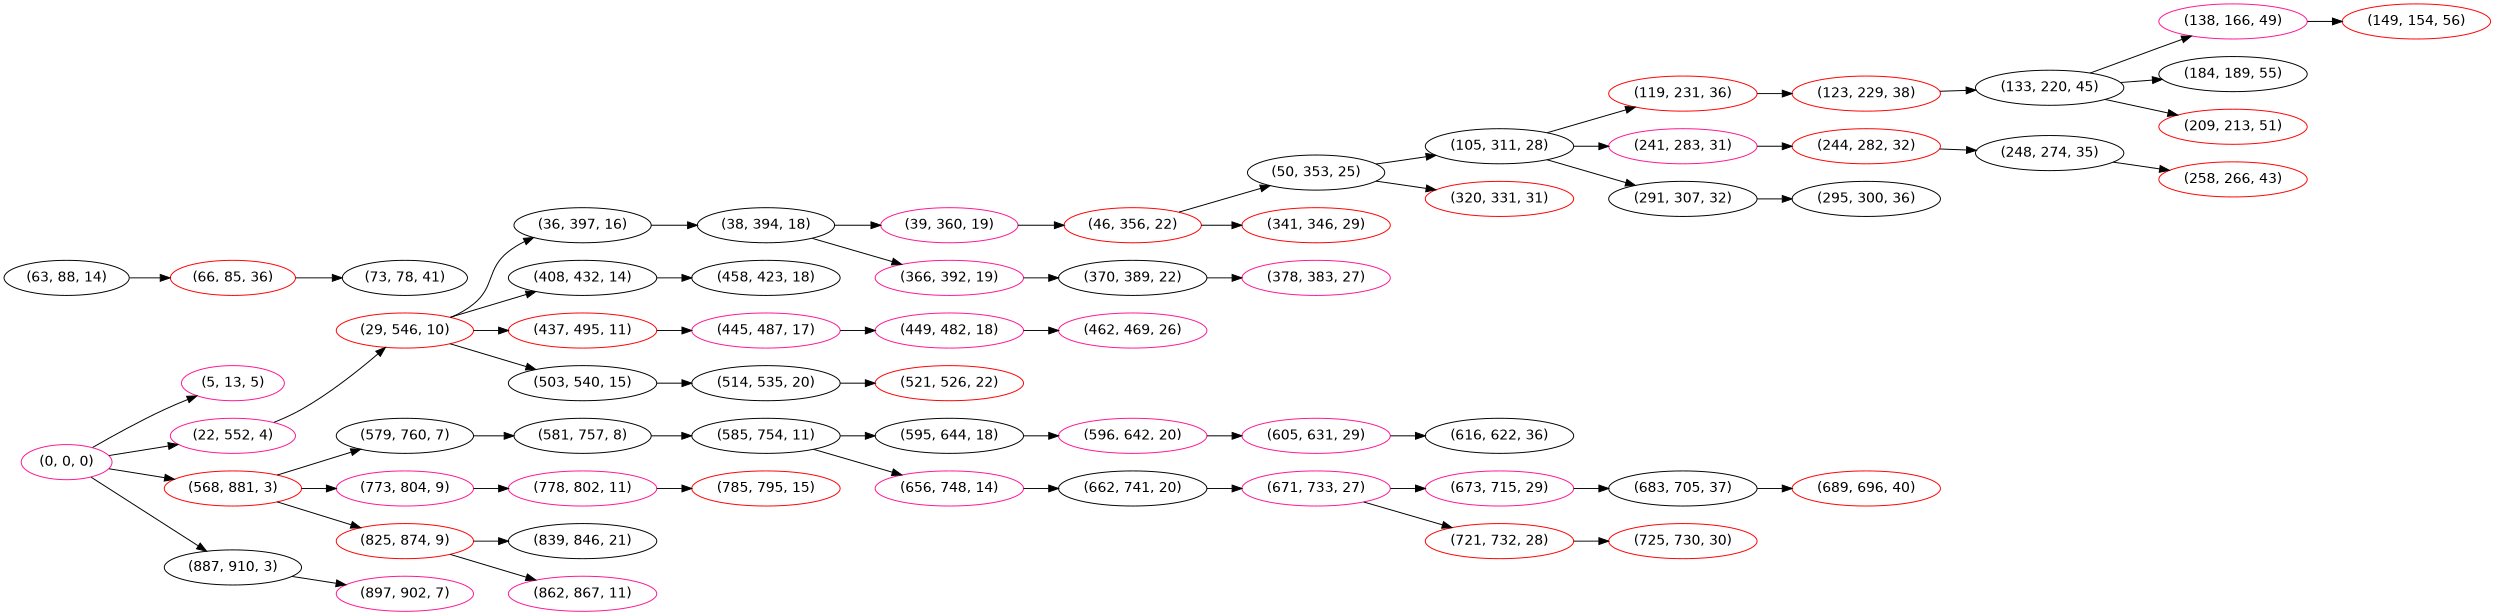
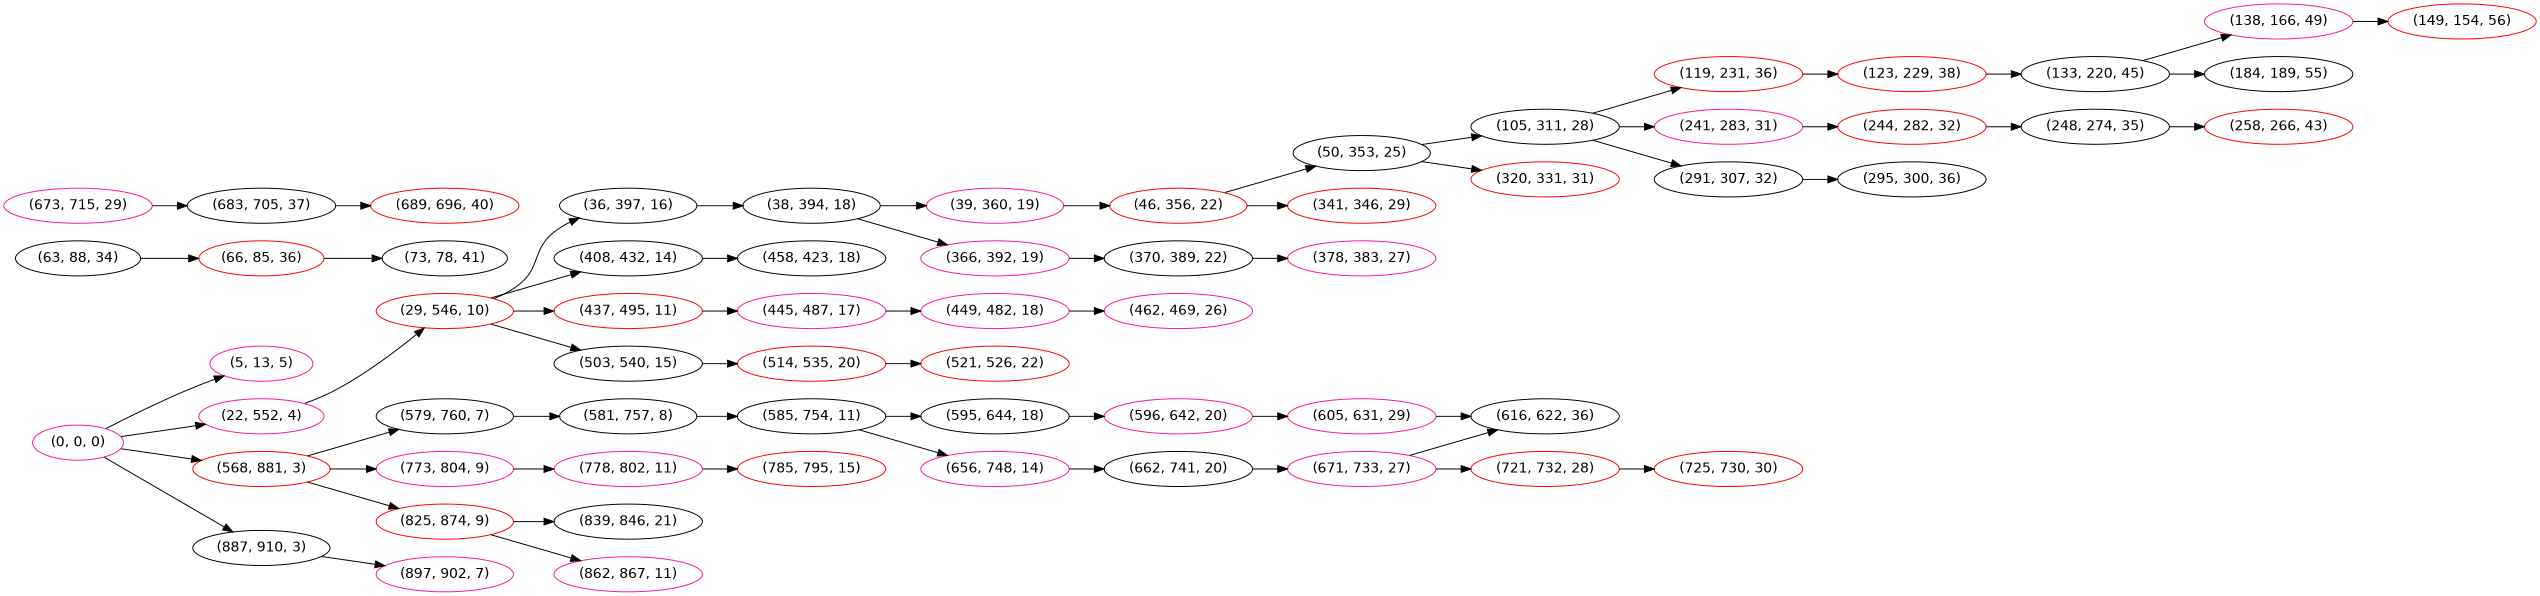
(2233, 127) -> none
(67, 278) -> (78, 258)
(766, 383) -> (812, 364)
(1403, 488) -> (1449, 444)
